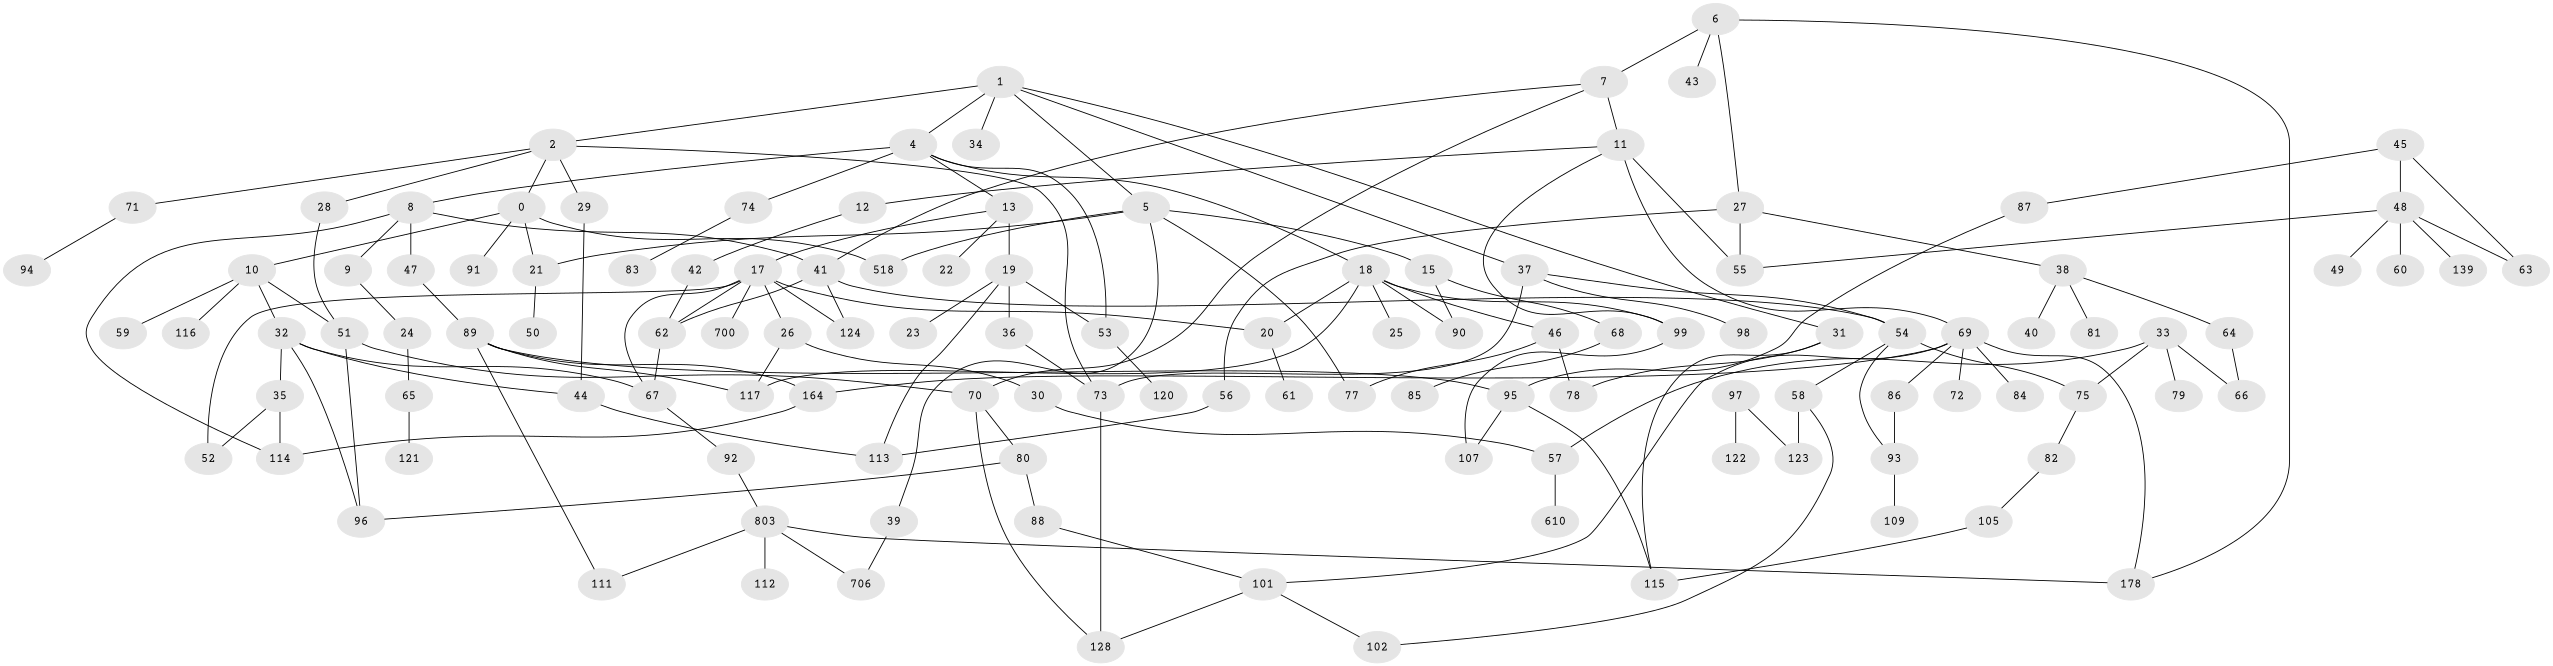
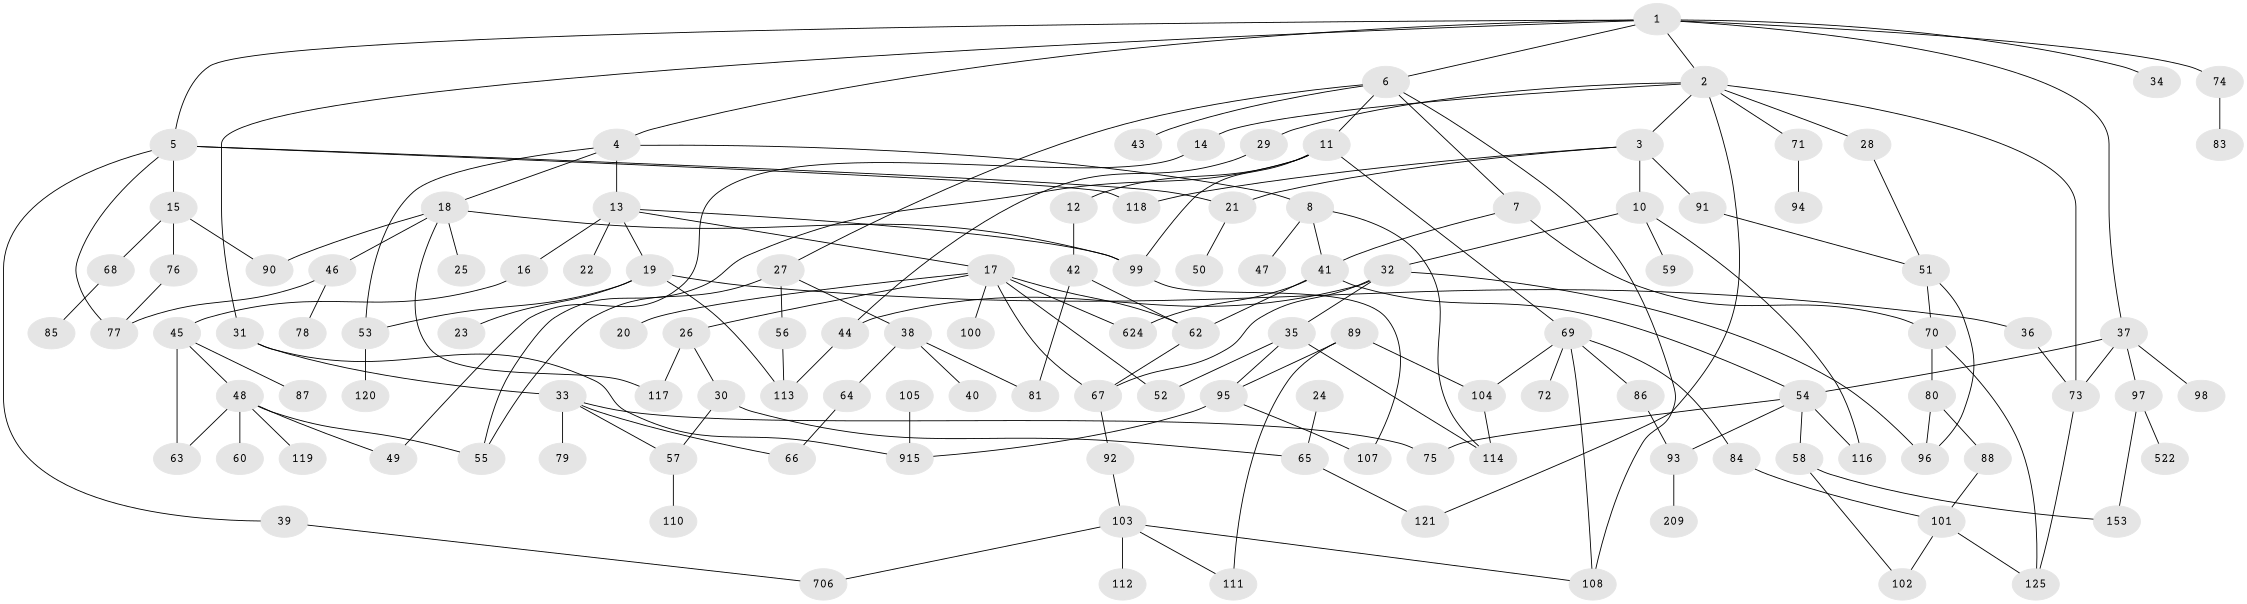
none -> (1522, 51)
(1612, 113) -> (1348, 121)
none -> (1201, 145)
(831, 176) -> (2047, 45)
(522, 208) -> (1640, 145)
none -> (809, 220)
none -> (174, 270)
(348, 270) -> none
none -> (524, 270)
(884, 270) -> (1137, 208)
(2463, 270) -> (303, 459)
(1325, 297) -> none
(295, 300) -> (1814, 239)
(440, 302) -> none
(725, 333) -> (971, 333)
(850, 333) -> (1133, 333)
none -> (1055, 333)
(1782, 345) -> (1258, 365)
none -> (2131, 364)
(1707, 365) -> (397, 377)
(613, 370) -> none
none -> (1700, 378)
(813, 396) -> (1482, 396)
(1289, 396) -> none
none -> (1833, 427)
none -> (1009, 438)
(1736, 459) -> (2165, 459)
(1799, 459) -> (2117, 522)
(2051, 459) -> none
(1630, 482) -> (1840, 497)
(765, 522) -> (1123, 522)
(1555, 522) -> (673, 522)
(1894, 522) -> (1674, 522)
(1655, 584) -> (910, 459)
(2131, 584) -> (1593, 584)
(1101, 647) -> (2036, 584)
